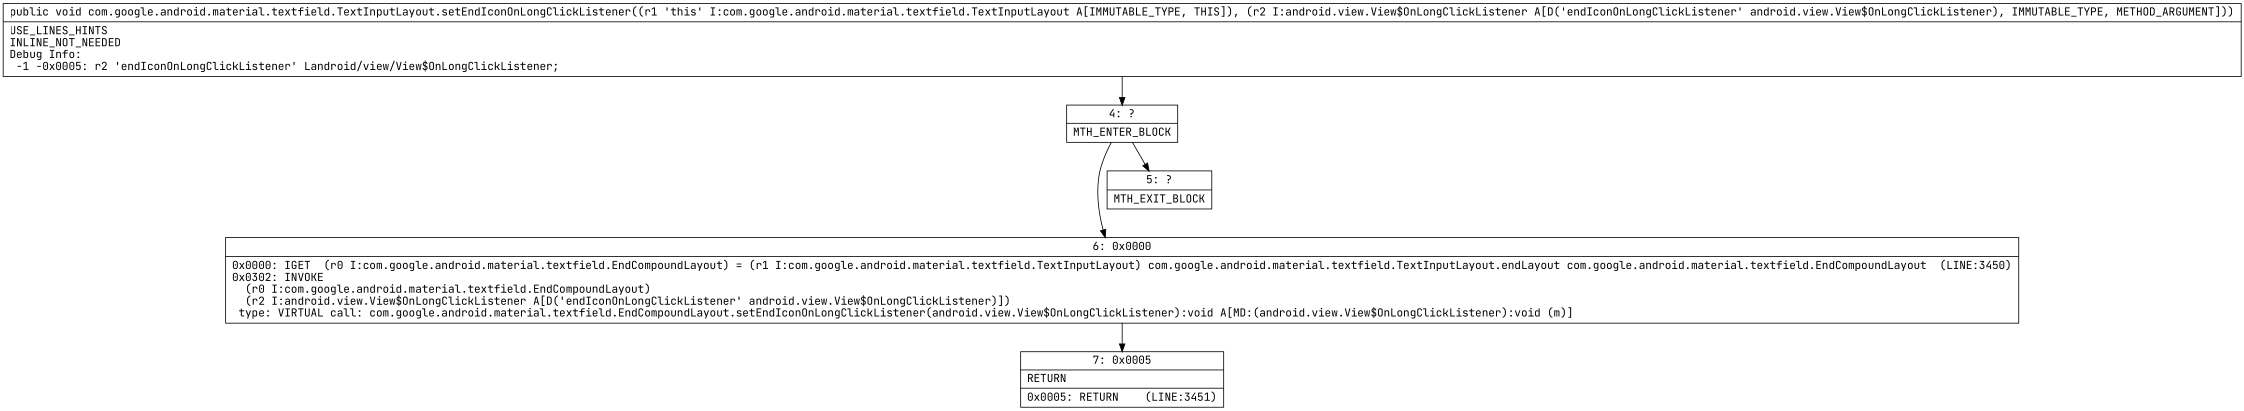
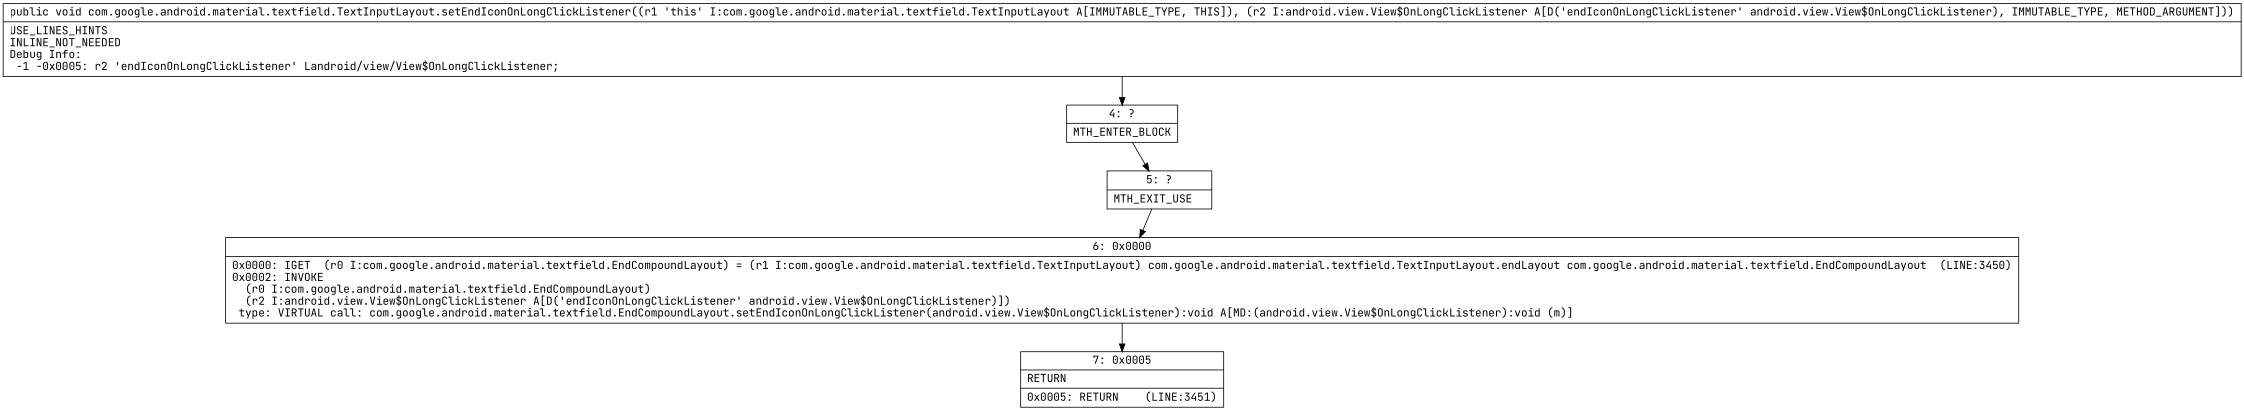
(1098, 185) -> (1147, 219)
(1159, 199) -> (1153, 199)
(285, 278) -> (285, 278)
